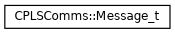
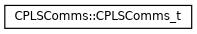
(87, 17) -> (98, 17)
